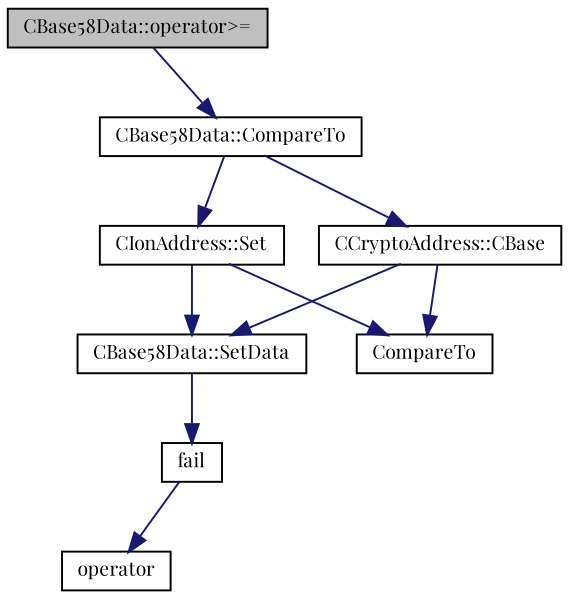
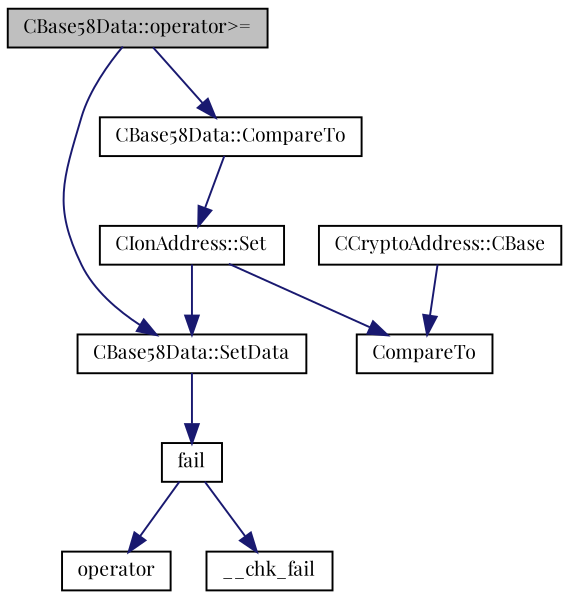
(327, 187) -> none
(329, 294) -> (64, 193)
none -> (270, 571)
